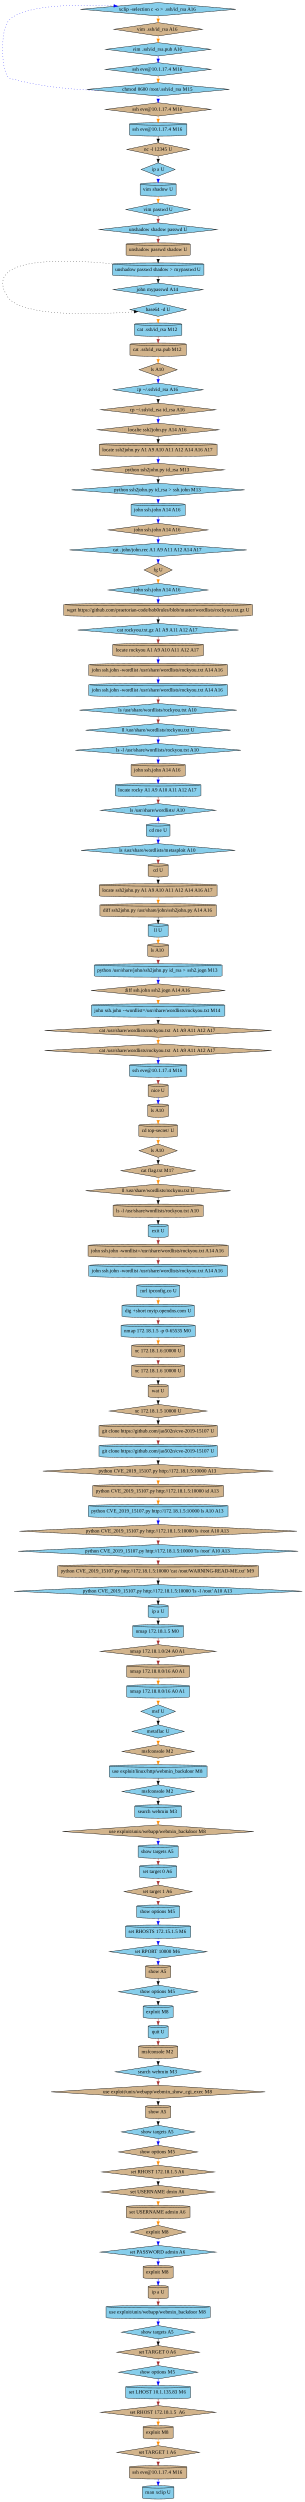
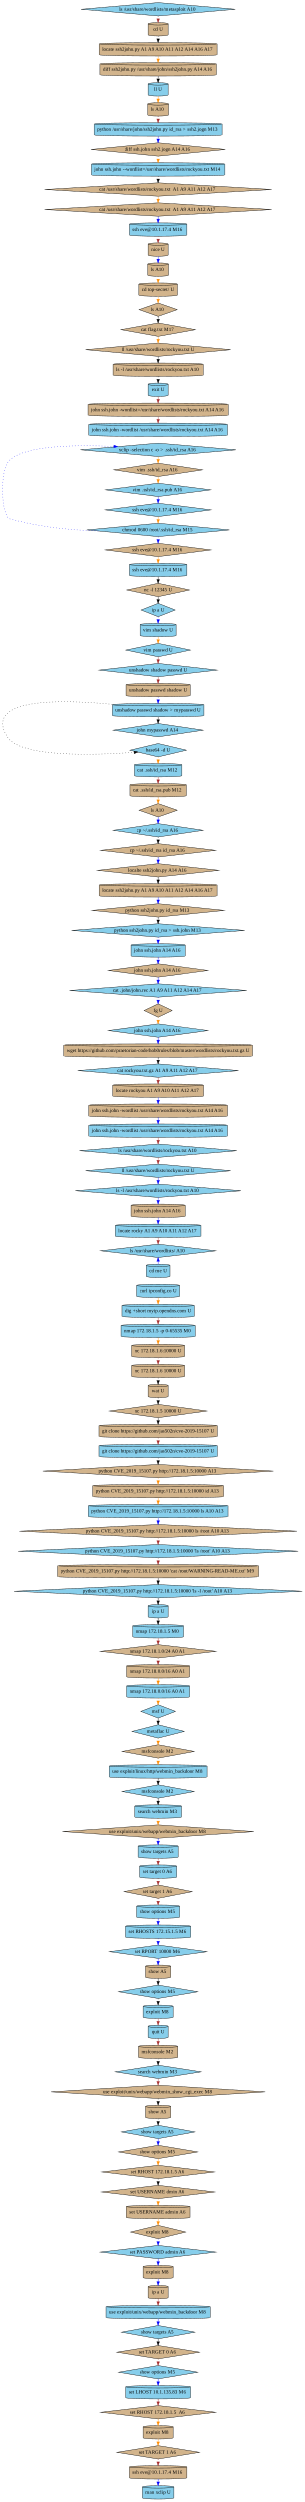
(158, 258) -> (158, 698)
(158, 838) -> none
